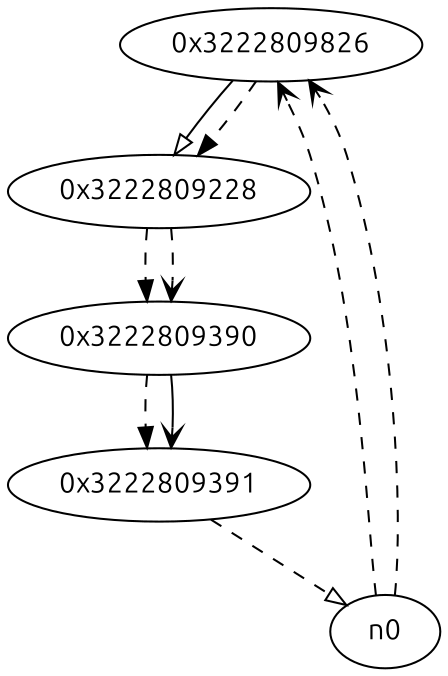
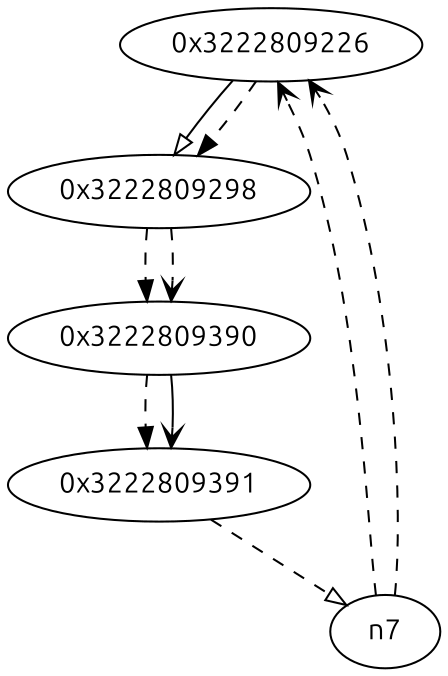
(271, 45) -> (271, 45)
(159, 192) -> (159, 192)
(385, 632) -> (385, 632)
